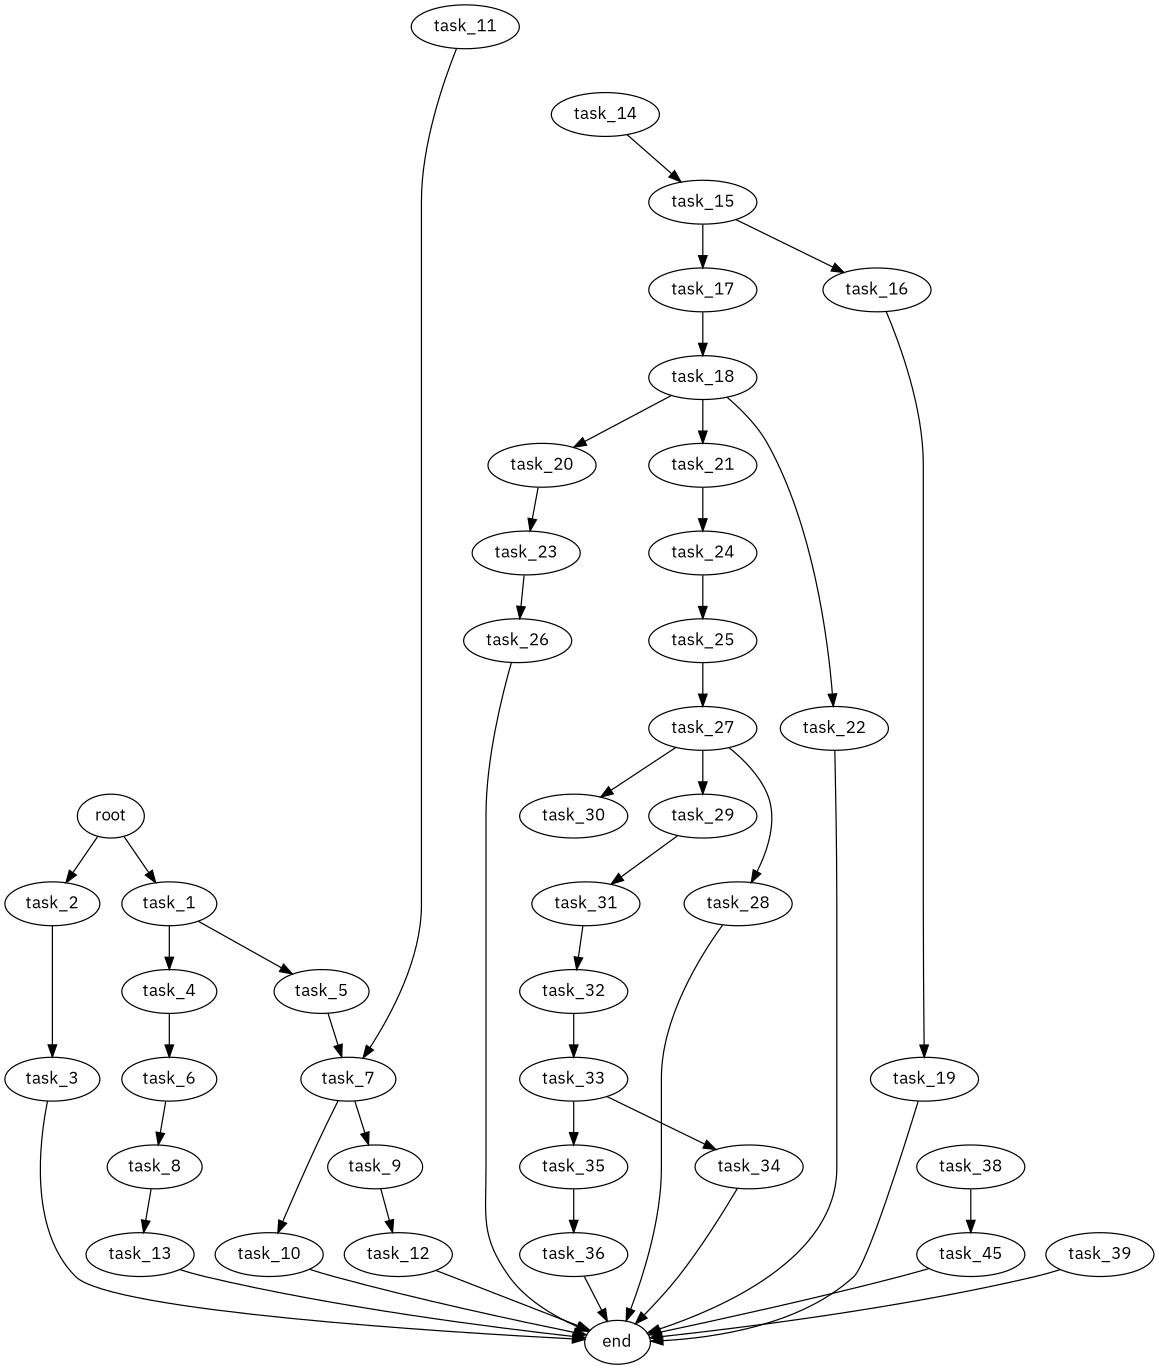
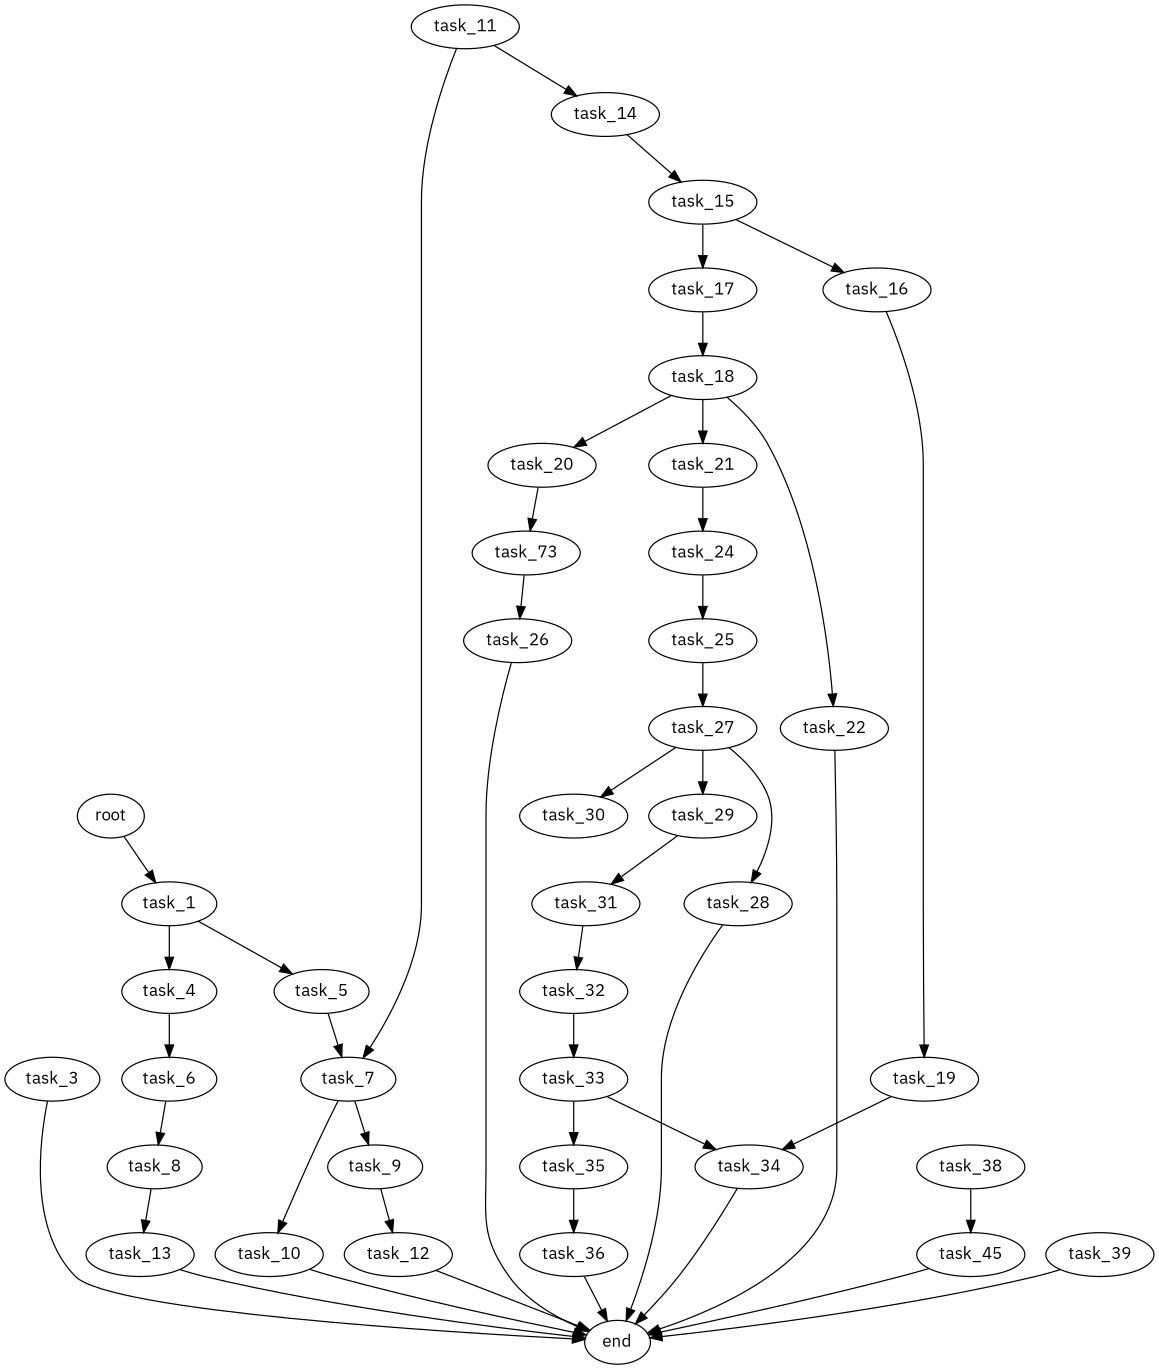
none -> (530, 67)
(526, 553) -> (526, 553)
(52, 904) -> none
(847, 1282) -> (845, 1119)
